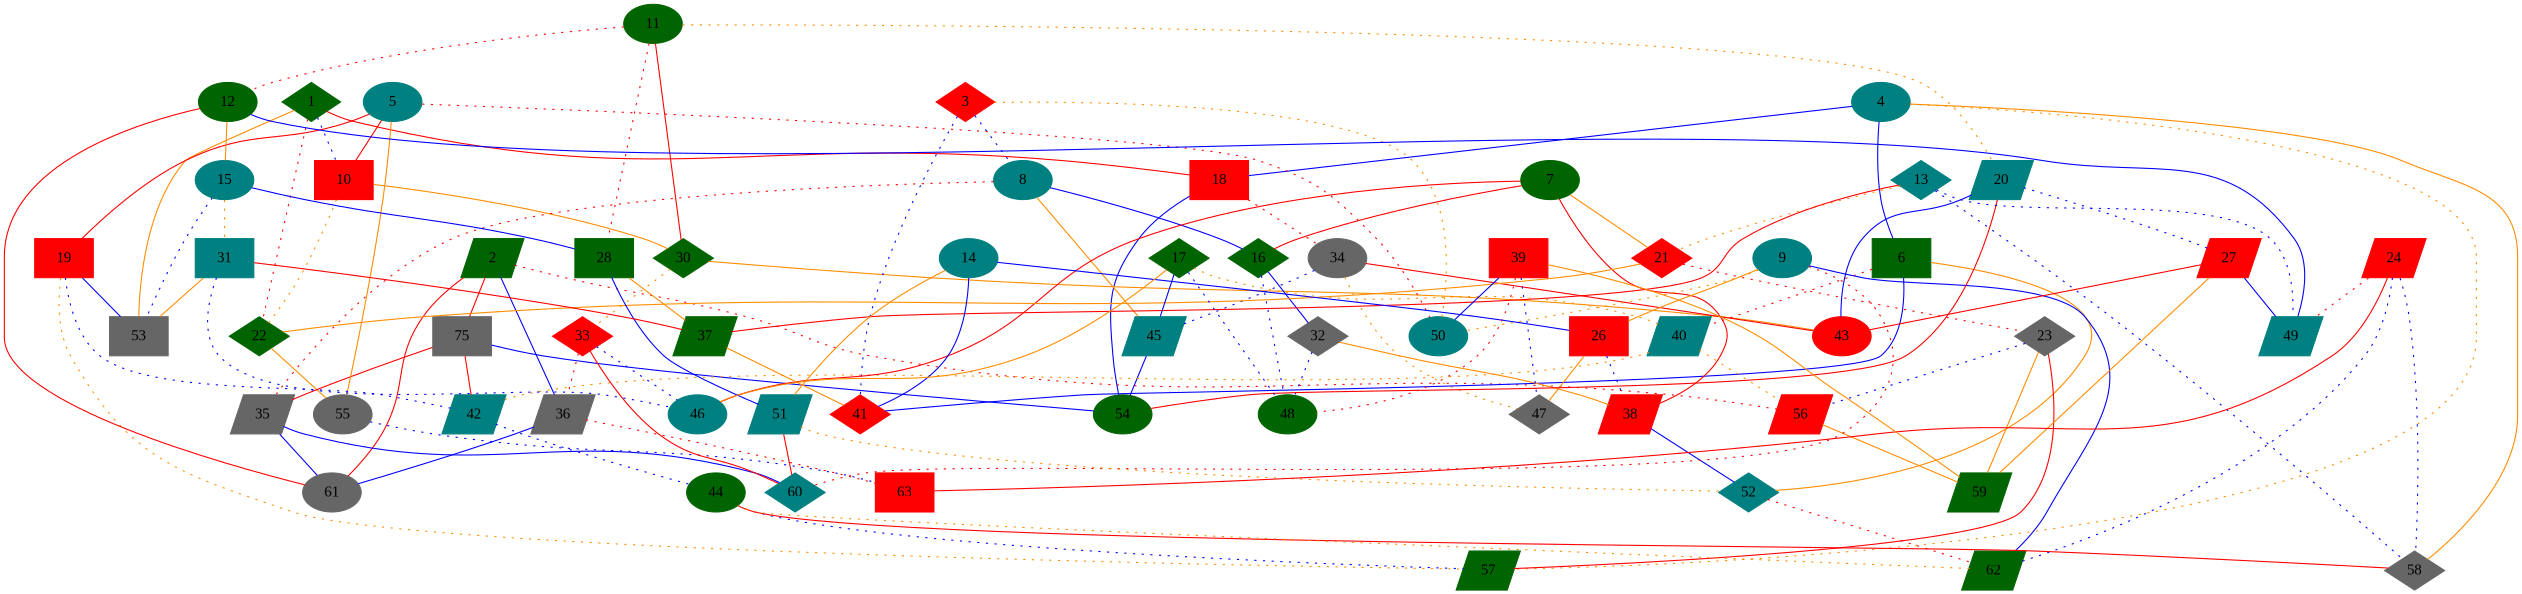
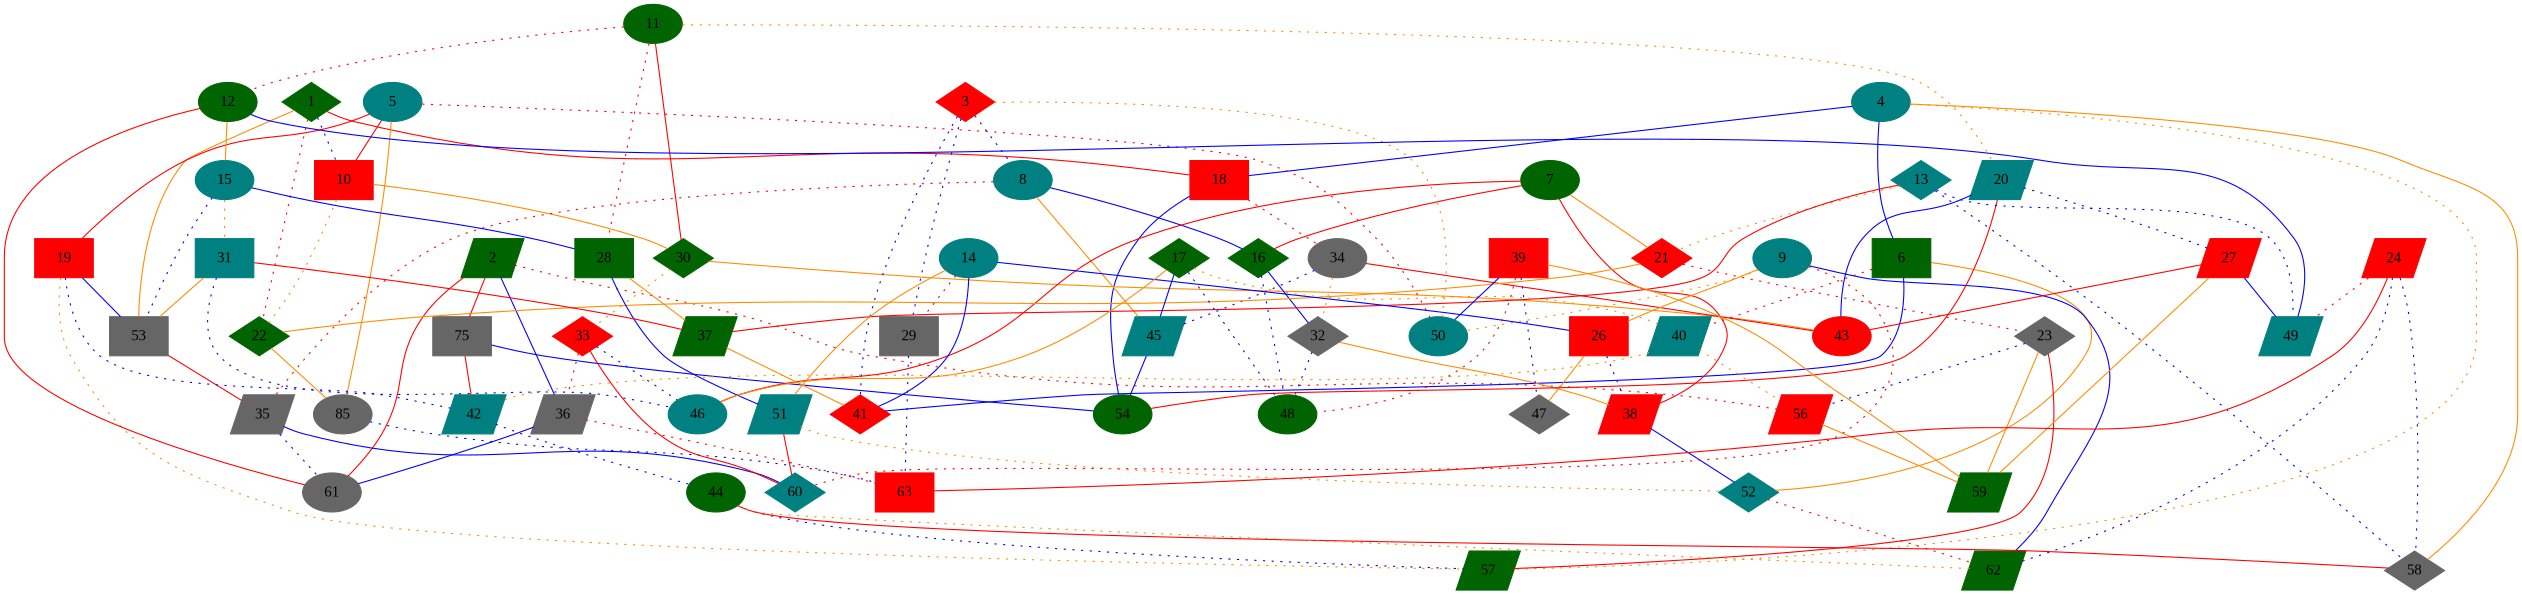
none -> (909, 336)
(1413, 366) -> (1327, 298)
(362, 372) -> (203, 377)
(343, 414) -> (343, 414)
(298, 455) -> (298, 455)
